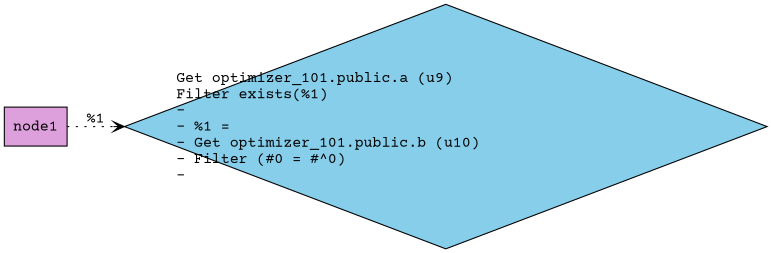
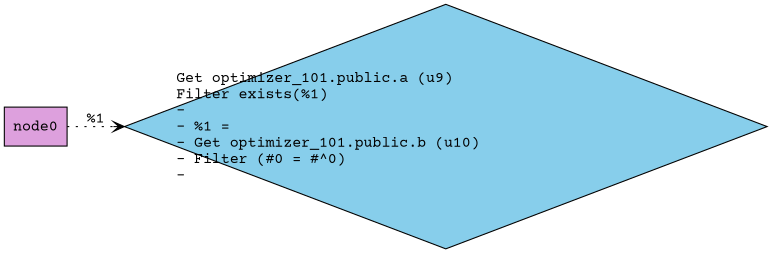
(36, 127) -> (36, 127)
